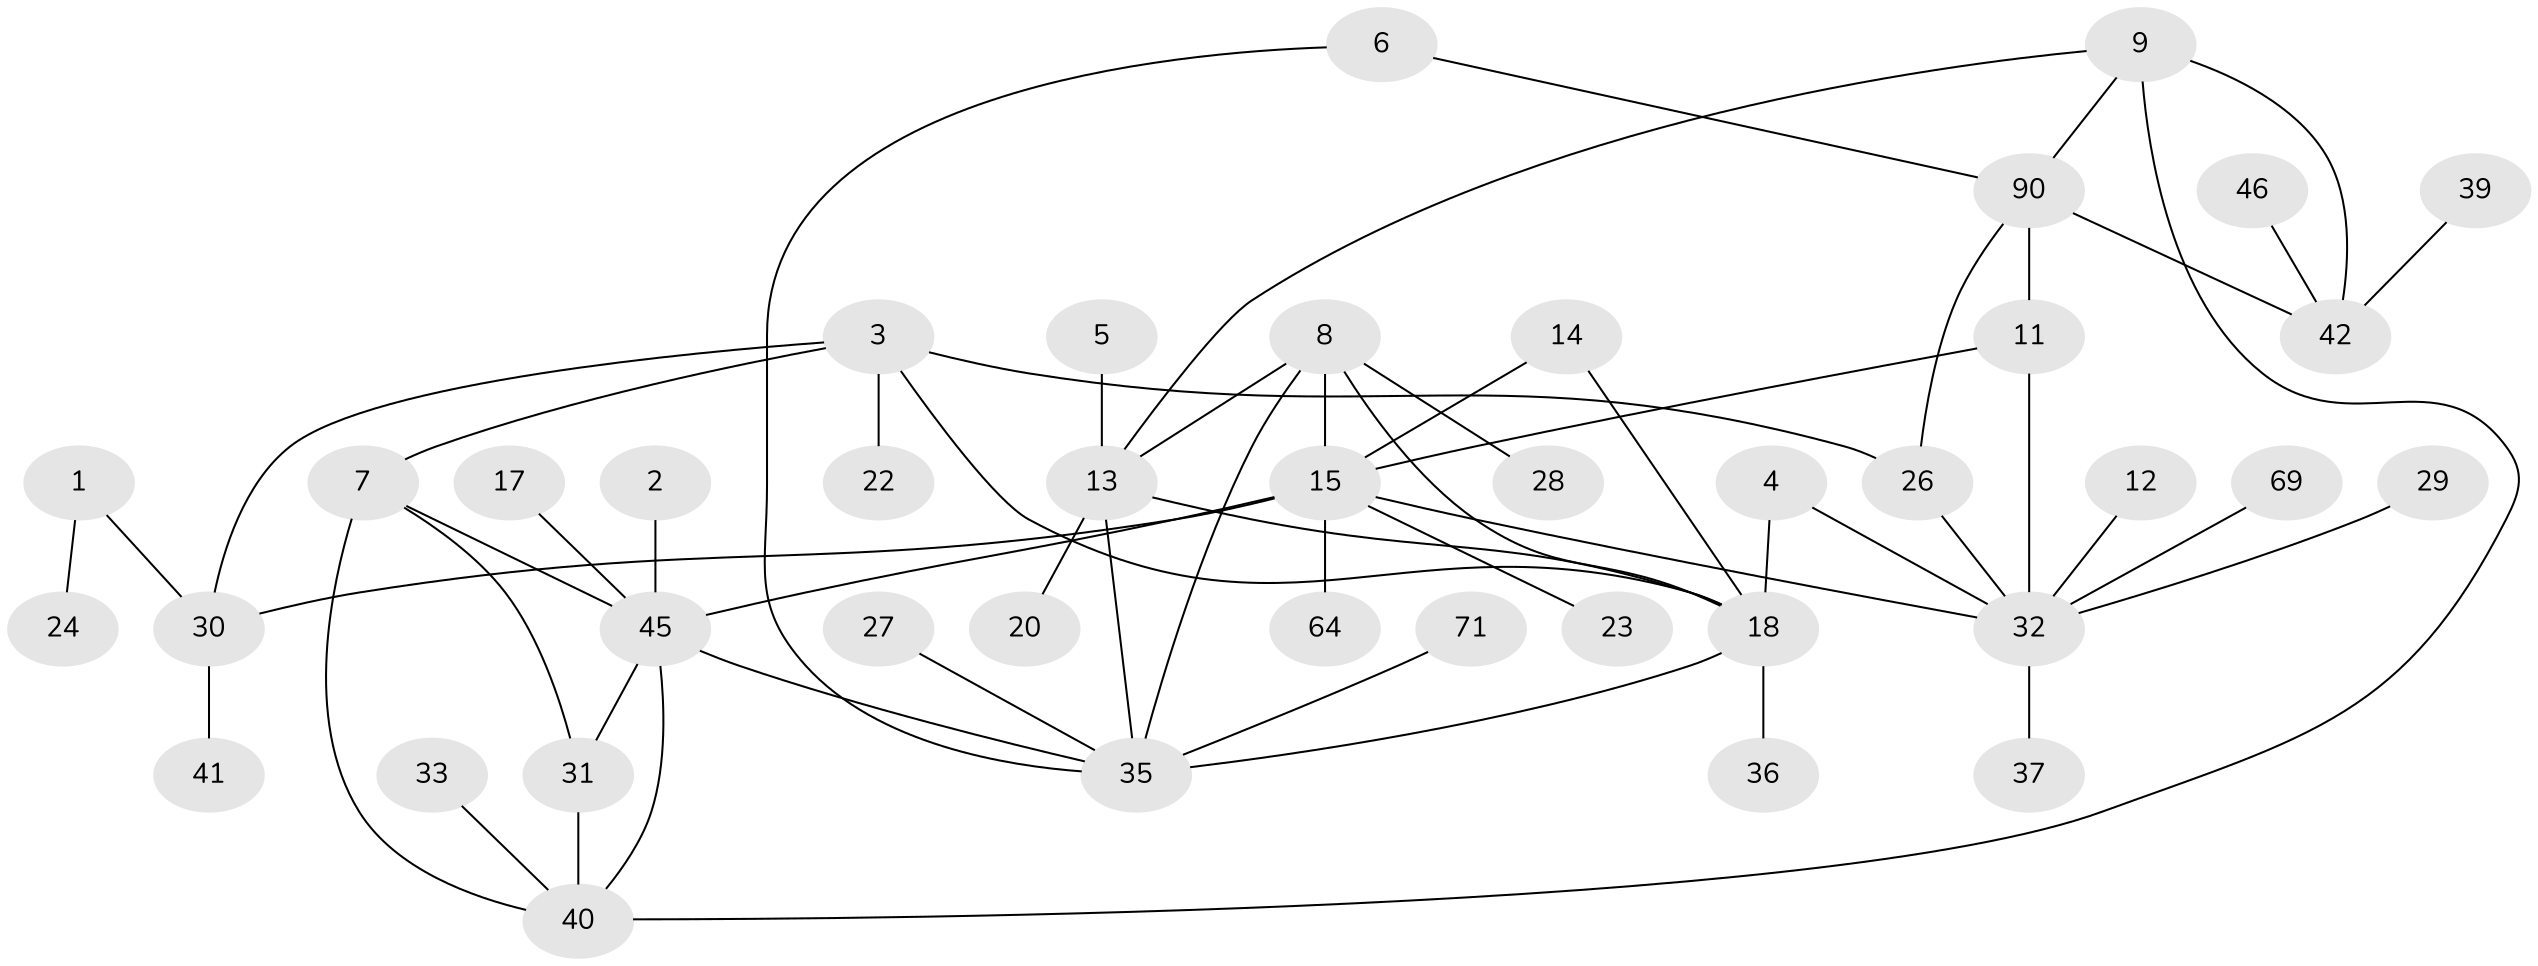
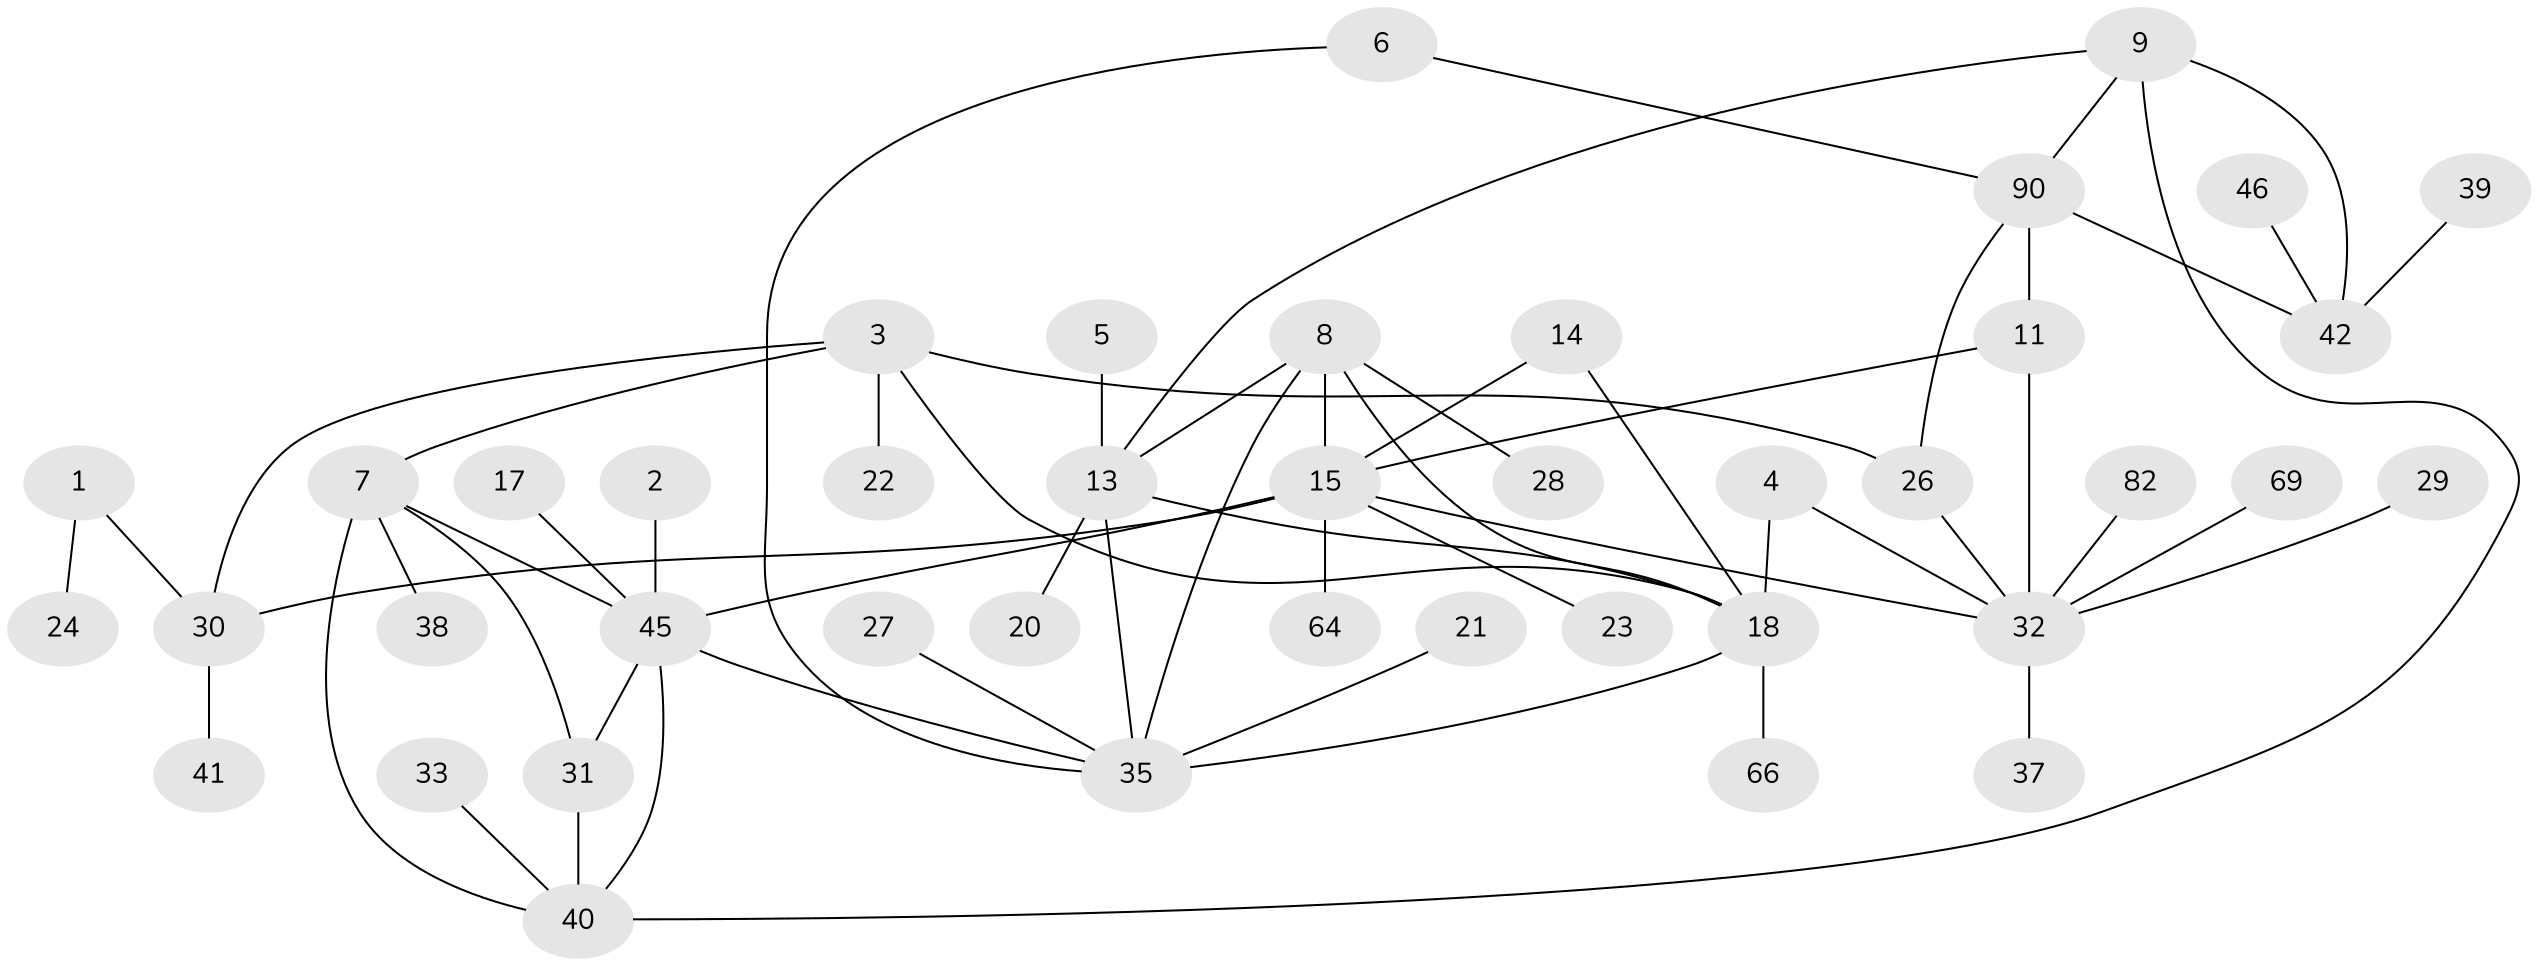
(2141, 483) -> (2141, 483)
none -> (432, 629)
(1471, 629) -> (1471, 629)
(1763, 775) -> (1763, 775)
